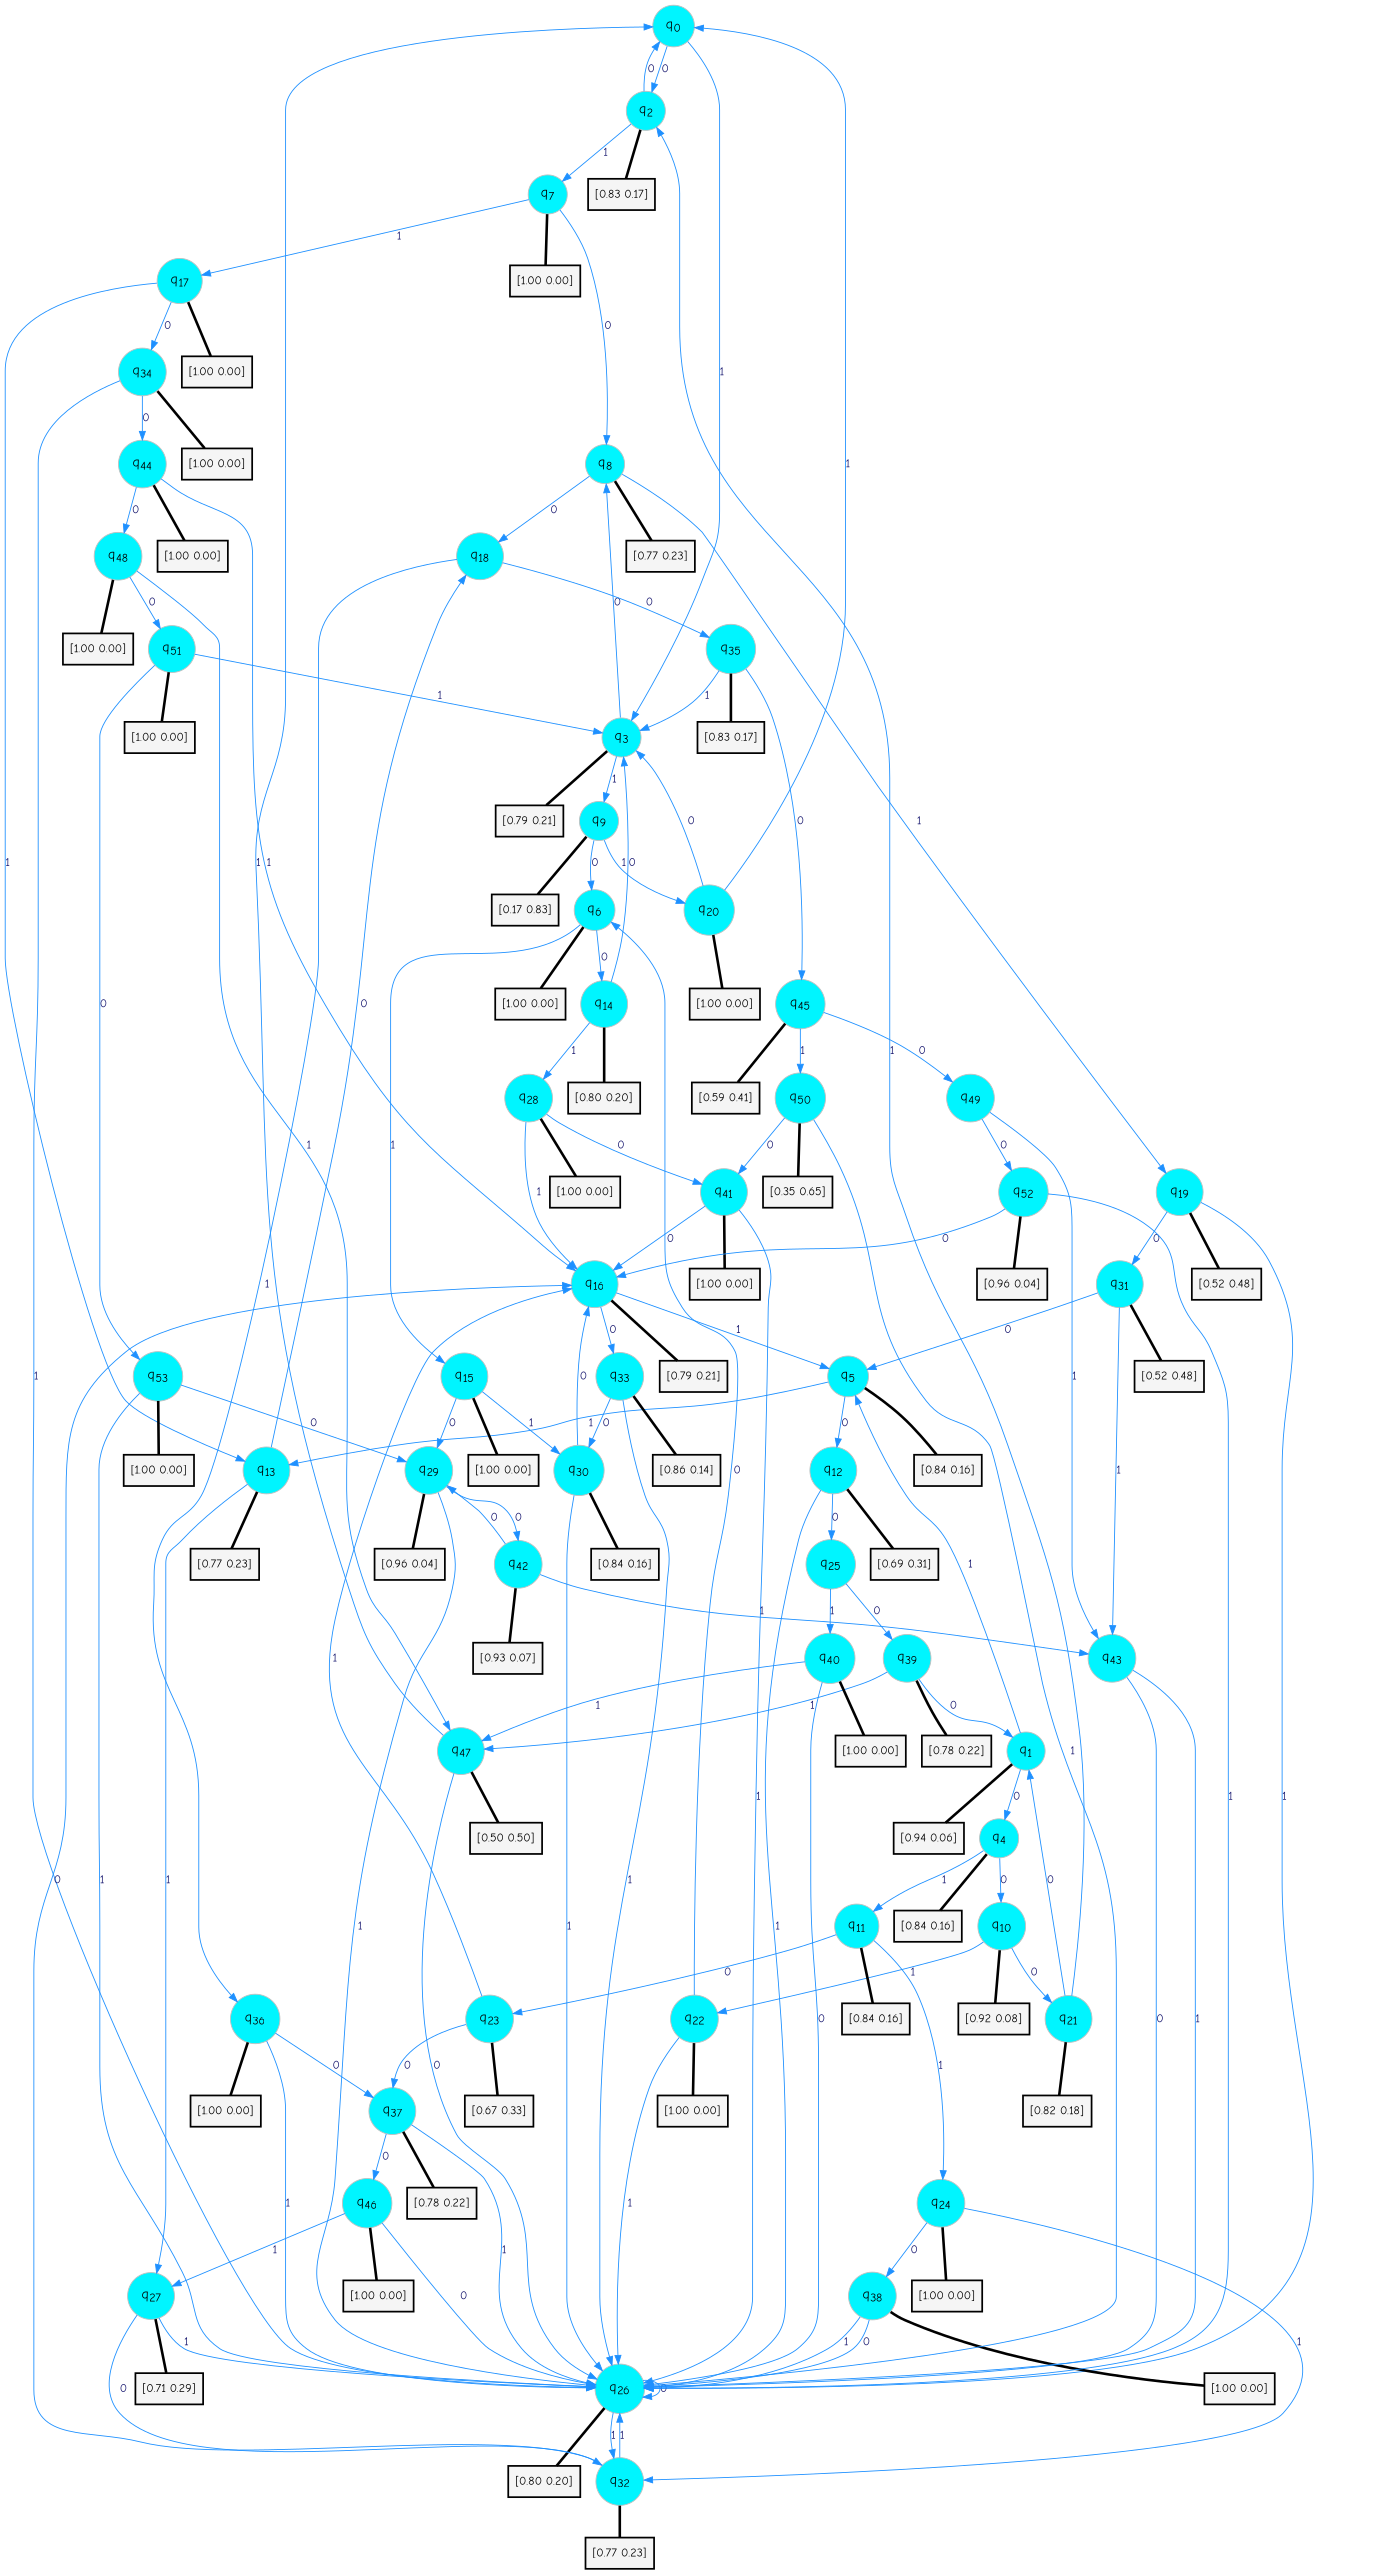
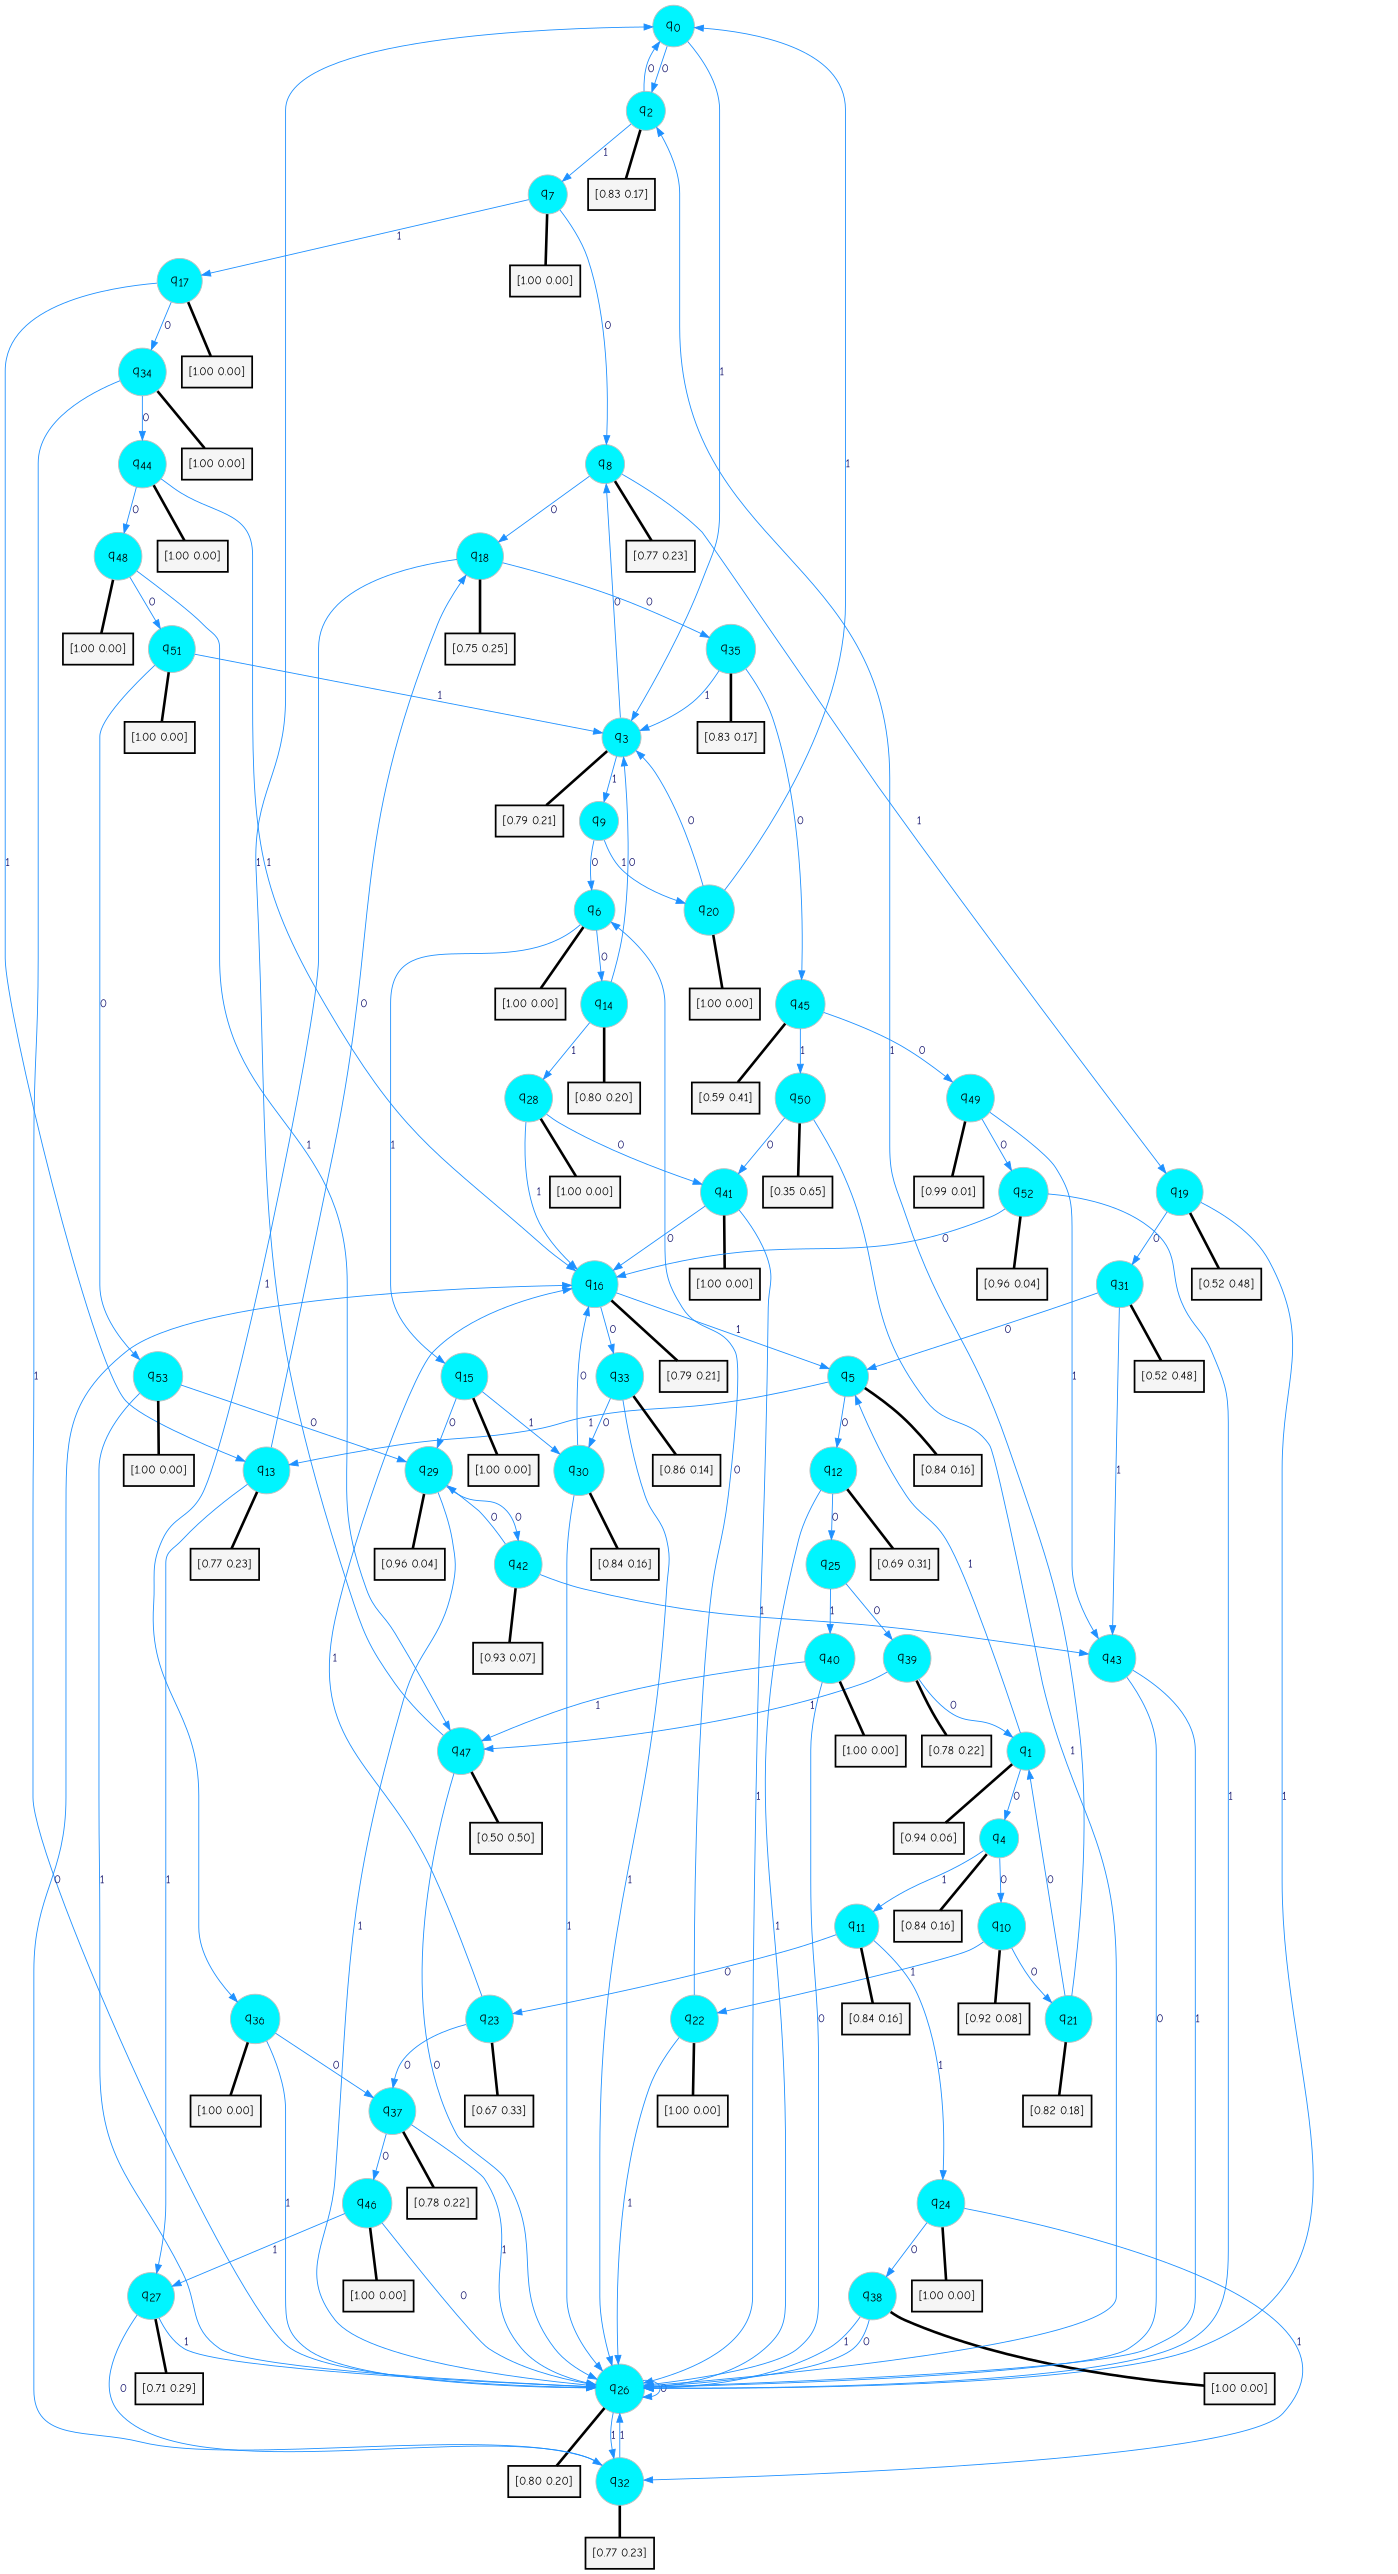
none -> (480, 649)
(525, 910) -> none
none -> (949, 1192)
